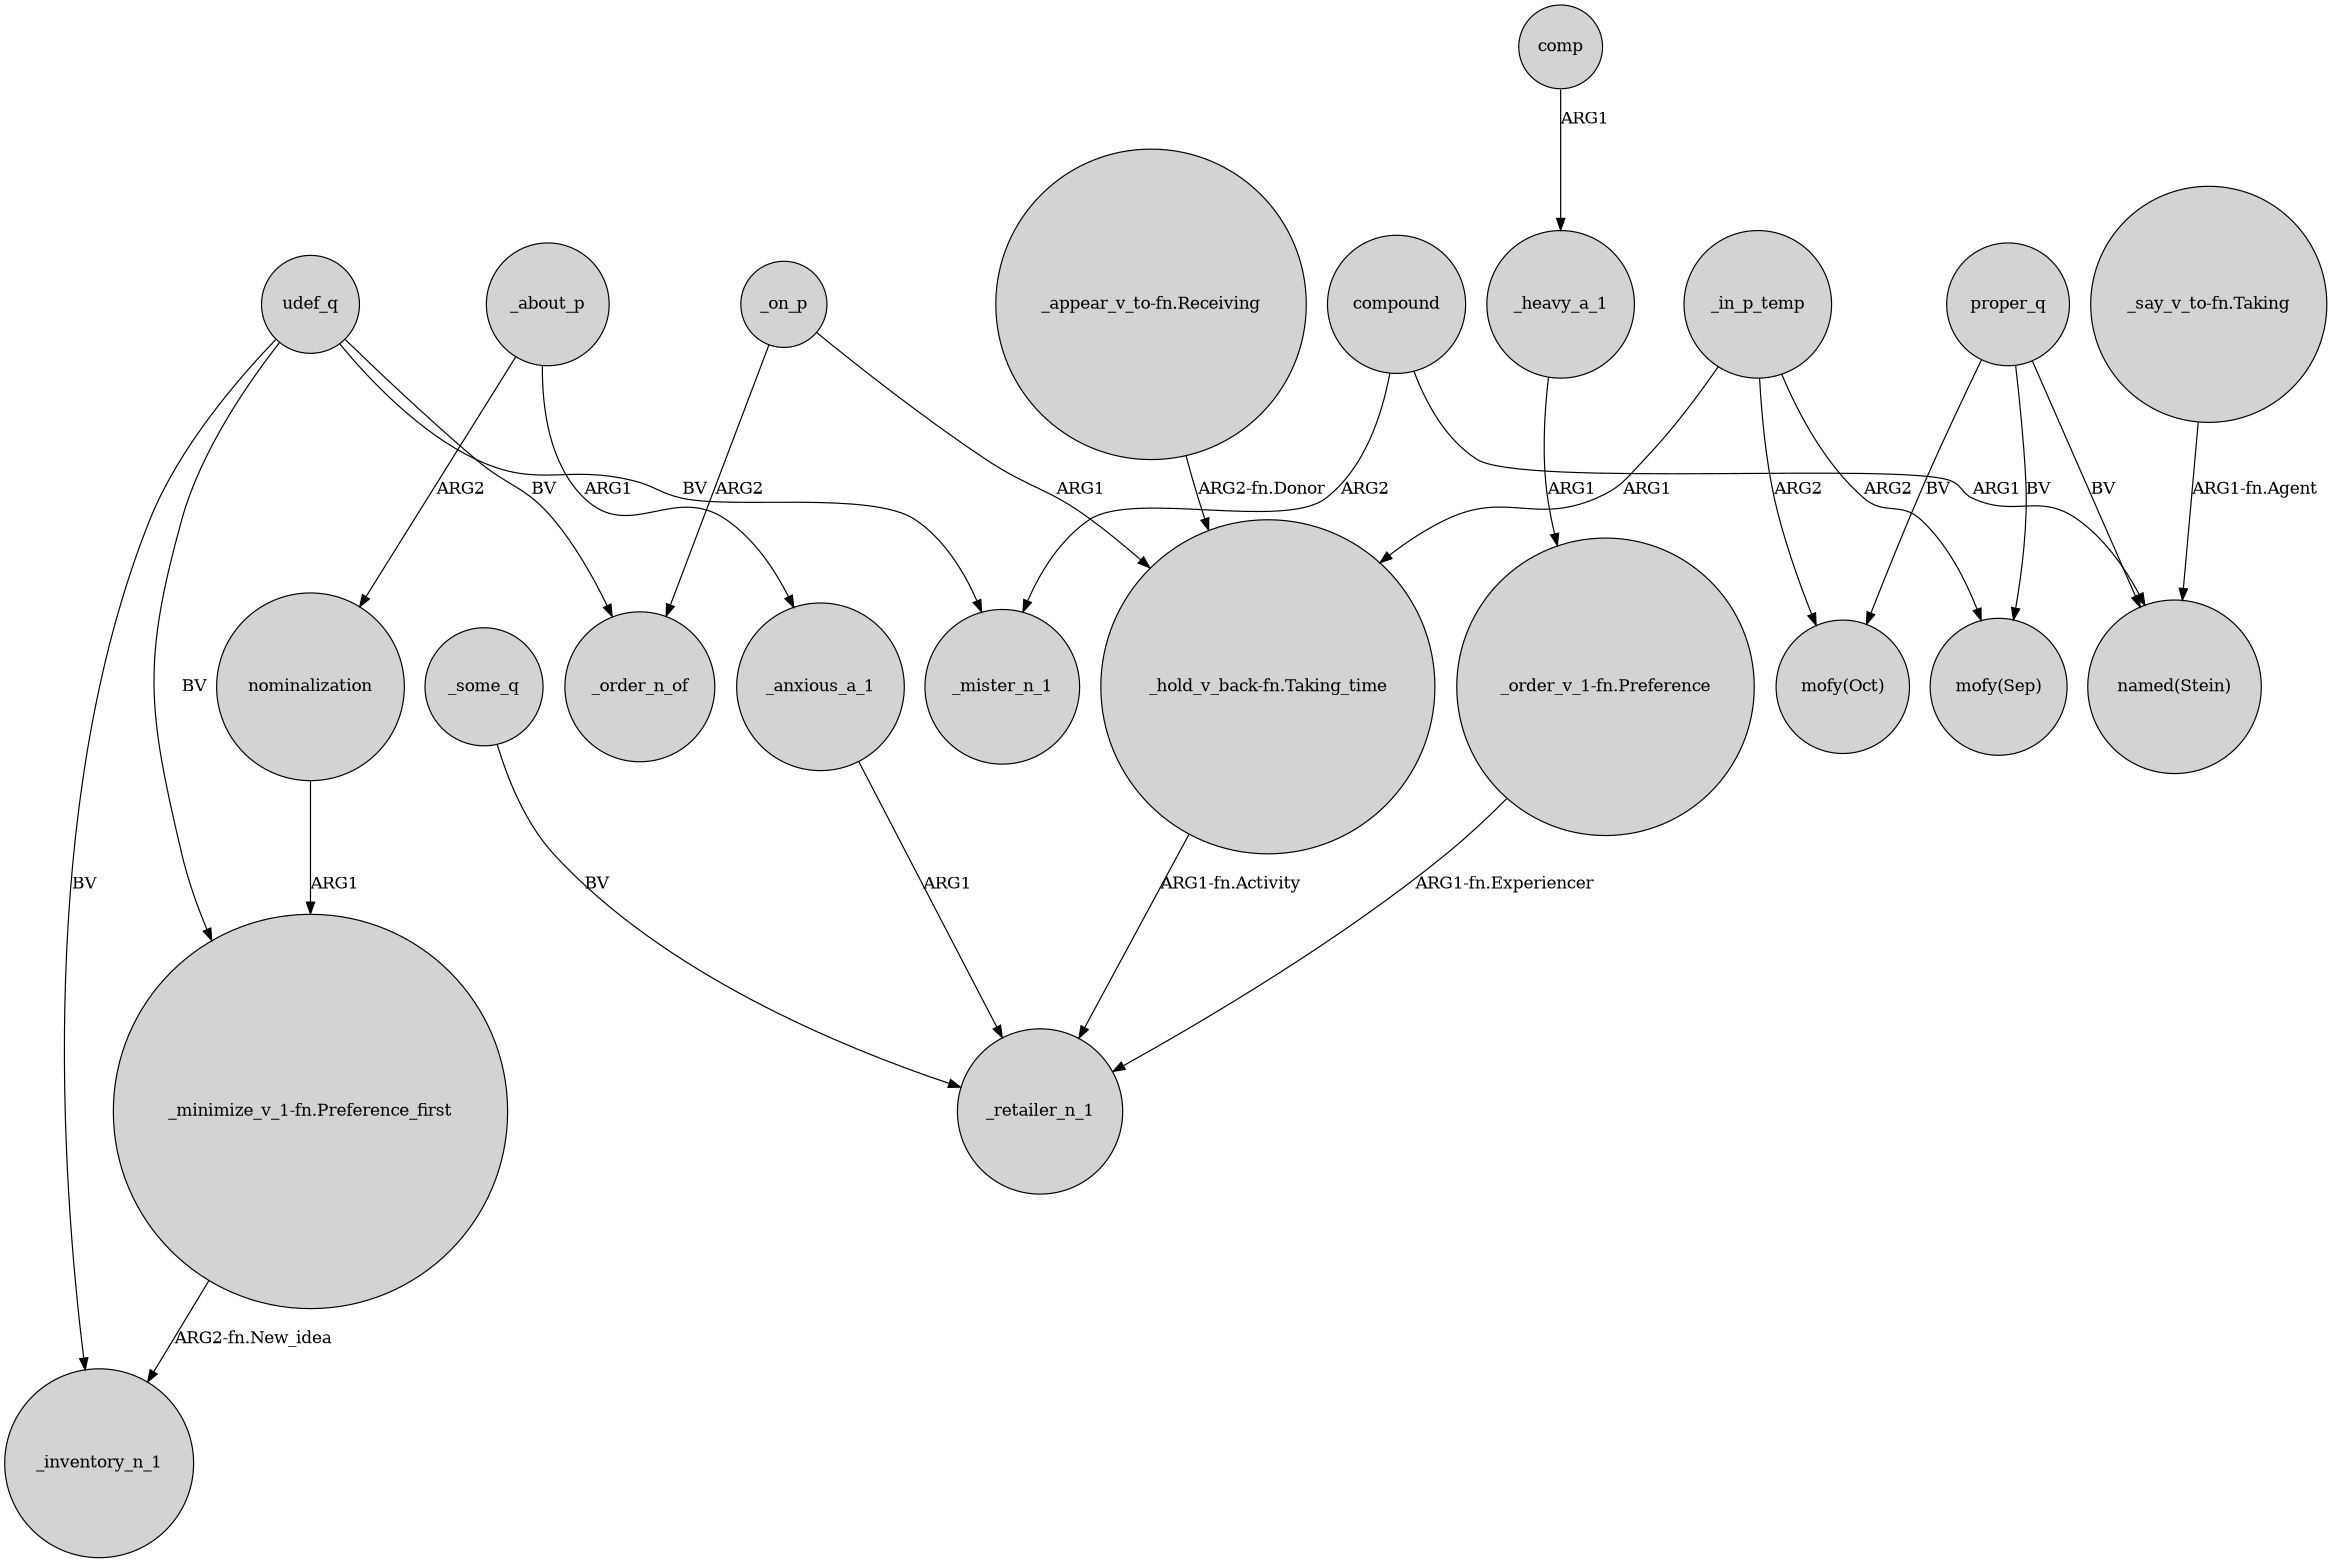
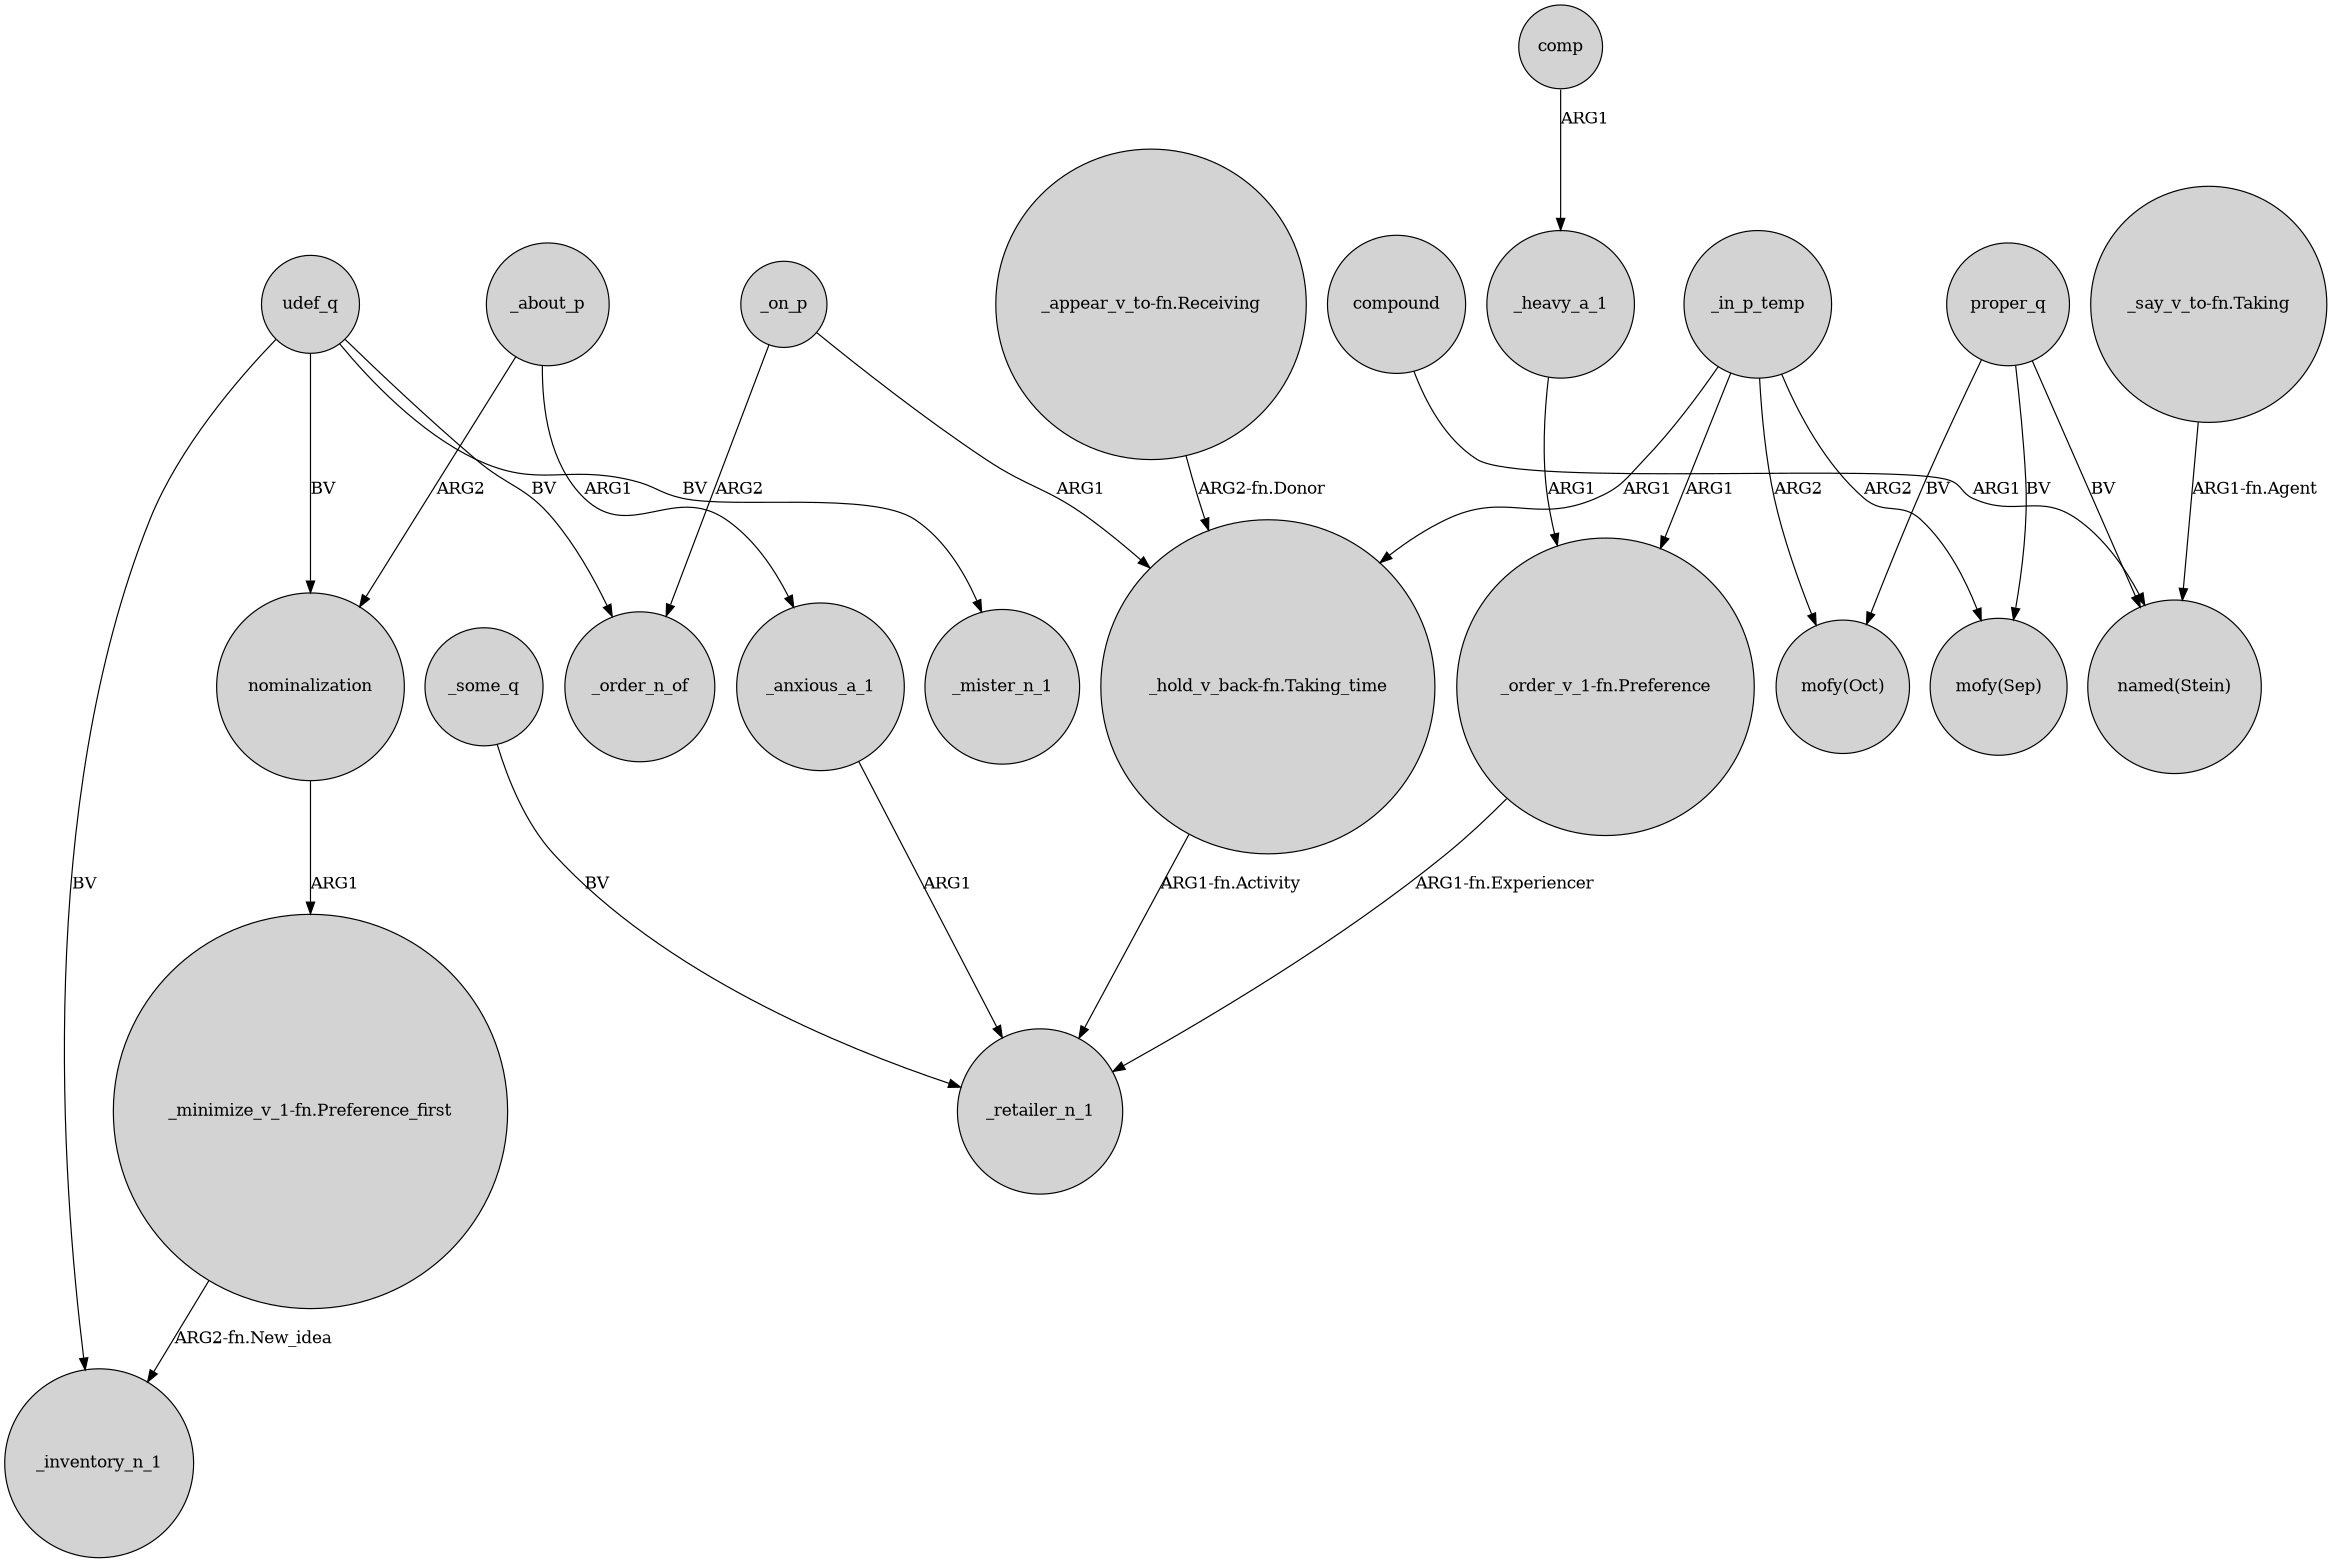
none -> (1698, 455)
(1228, 511) -> none
(159, 625) -> (310, 467)
